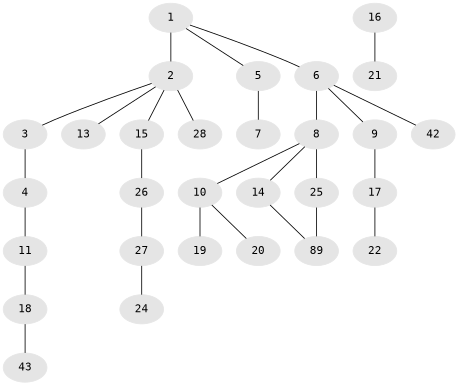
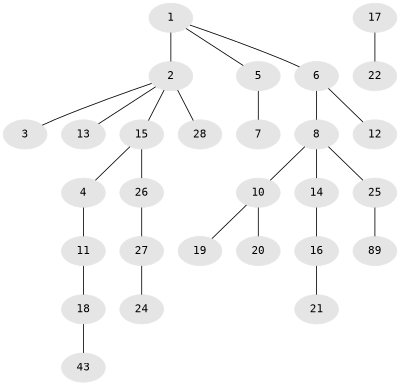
(375, 134) -> none
(433, 134) -> (375, 134)
(25, 164) -> (113, 163)
(287, 222) -> (317, 222)
